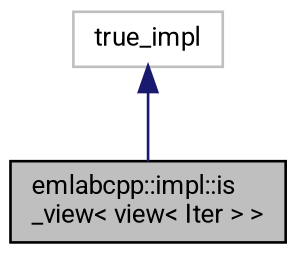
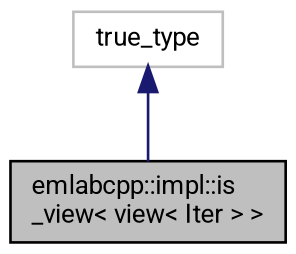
(148, 39) -> (148, 39)
